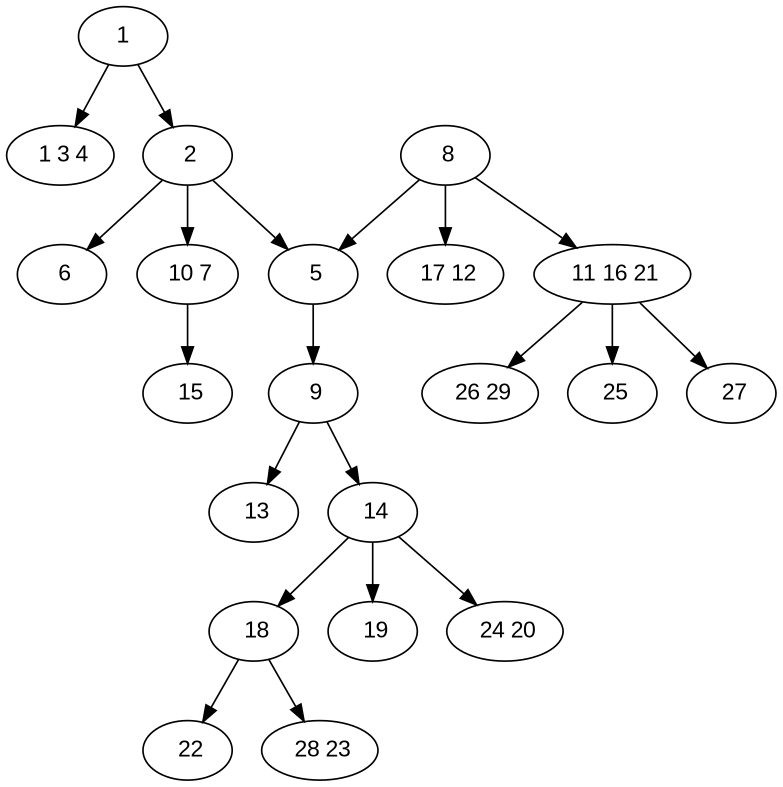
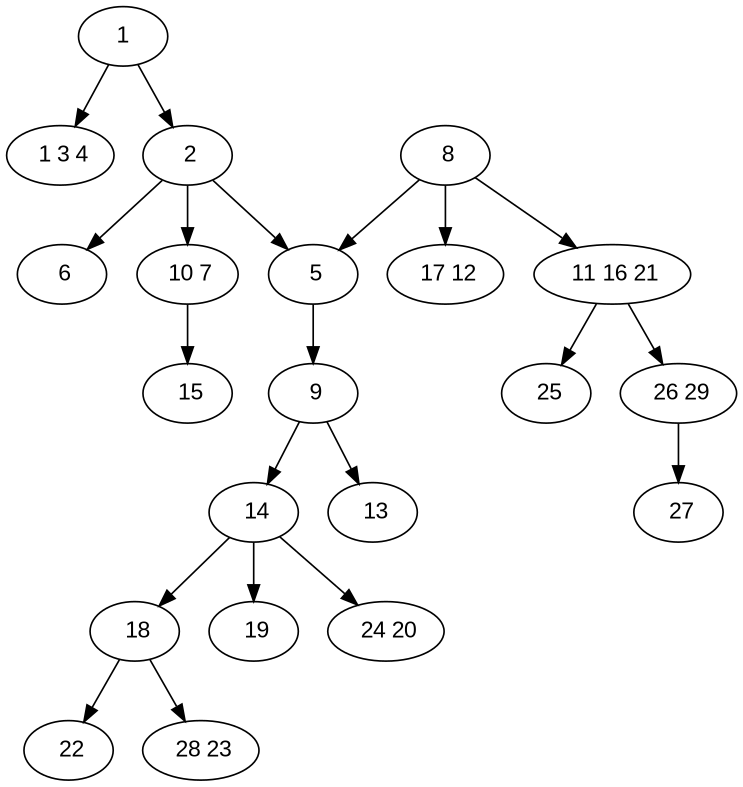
(667, 330) -> (678, 445)
